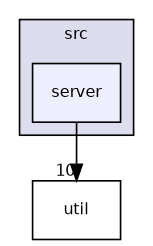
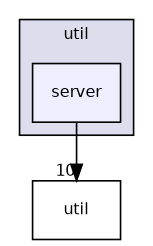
(77, 35) -> (77, 35)
